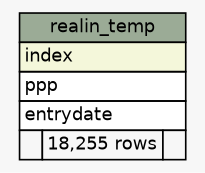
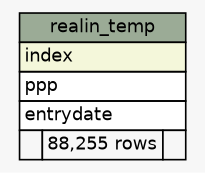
(103, 144) -> (103, 144)
